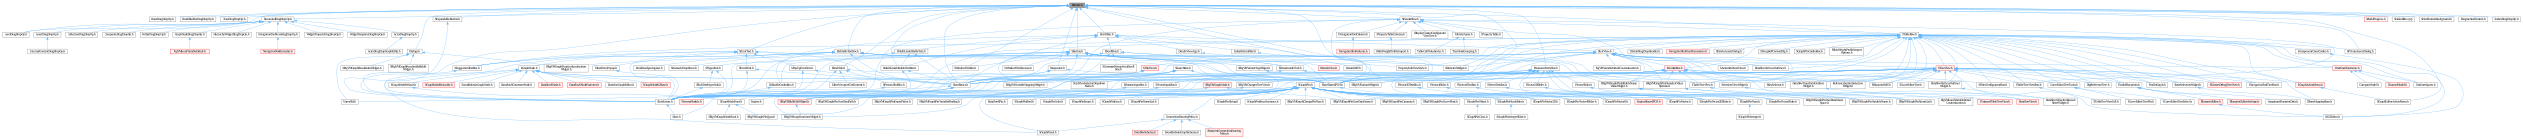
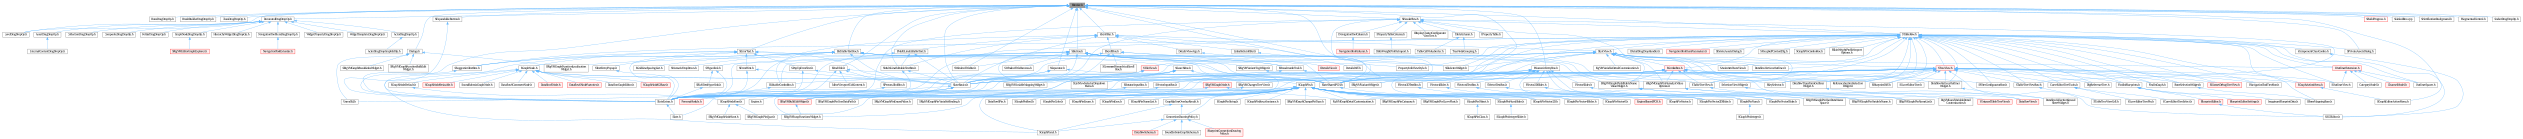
(190, 51) -> (190, 51)
none -> (2341, 85)
none -> (1182, 102)
(1353, 102) -> (1353, 102)
